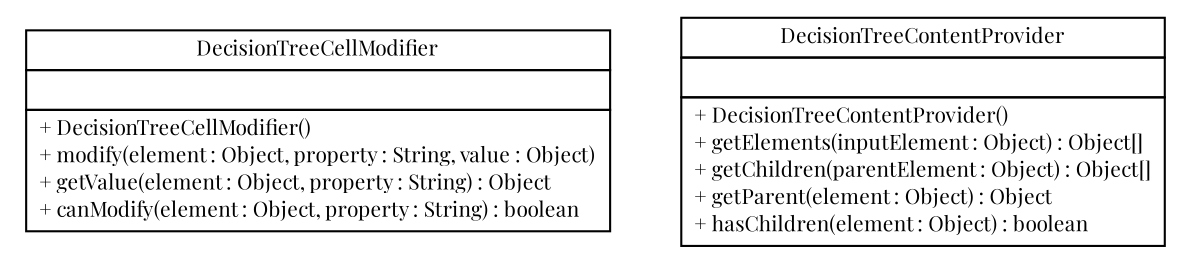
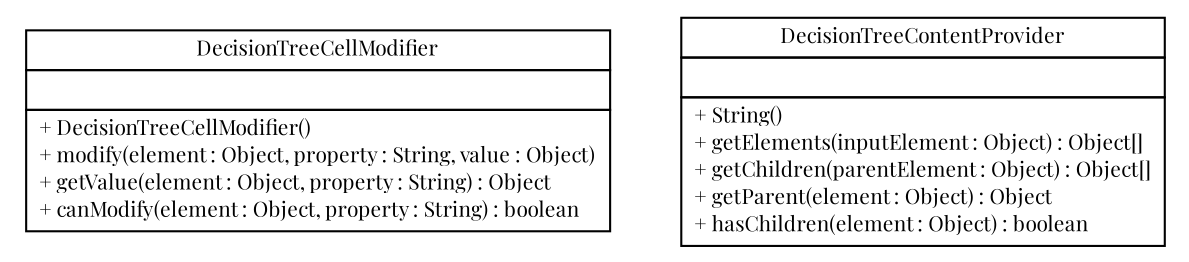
(852, 116) -> (739, 116)
